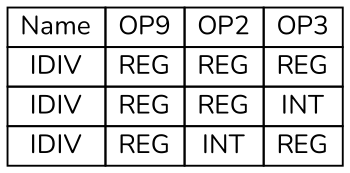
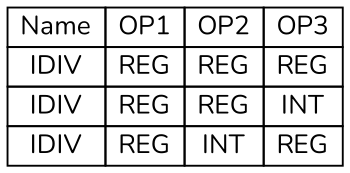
(145, 26) -> (145, 26)
